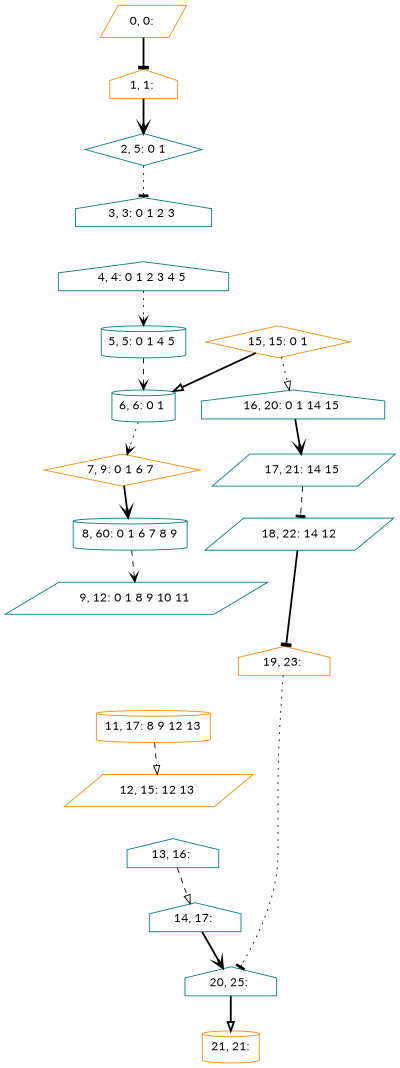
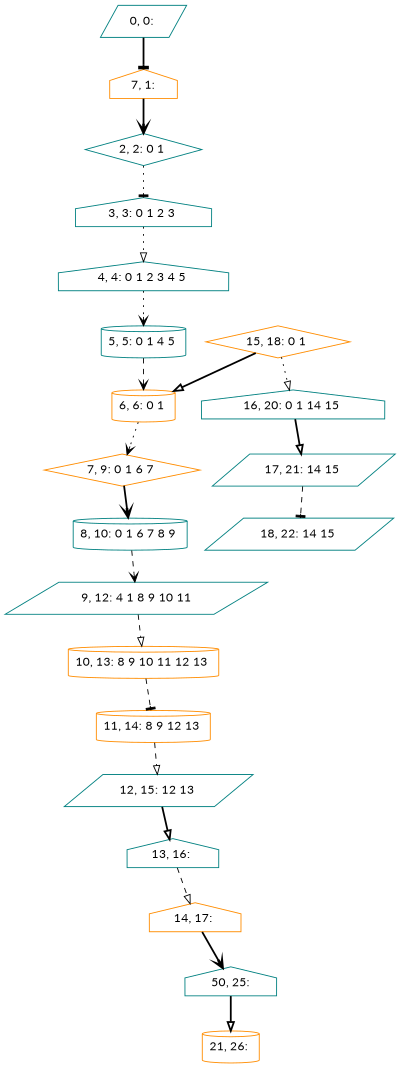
(144, 21) -> (144, 21)
(144, 85) -> (144, 85)
(144, 150) -> (144, 150)
none -> (144, 240)
(278, 342) -> (278, 342)
(144, 406) -> (144, 406)
(297, 432) -> (297, 432)
(130, 534) -> (130, 534)
(299, 534) -> (299, 534)
(136, 598) -> (136, 598)
none -> (144, 662)
(284, 662) -> none
(153, 726) -> (153, 726)
(159, 791) -> (159, 791)
none -> (165, 819)
(195, 919) -> (195, 919)
(231, 983) -> (231, 983)
(231, 1047) -> (231, 1047)
